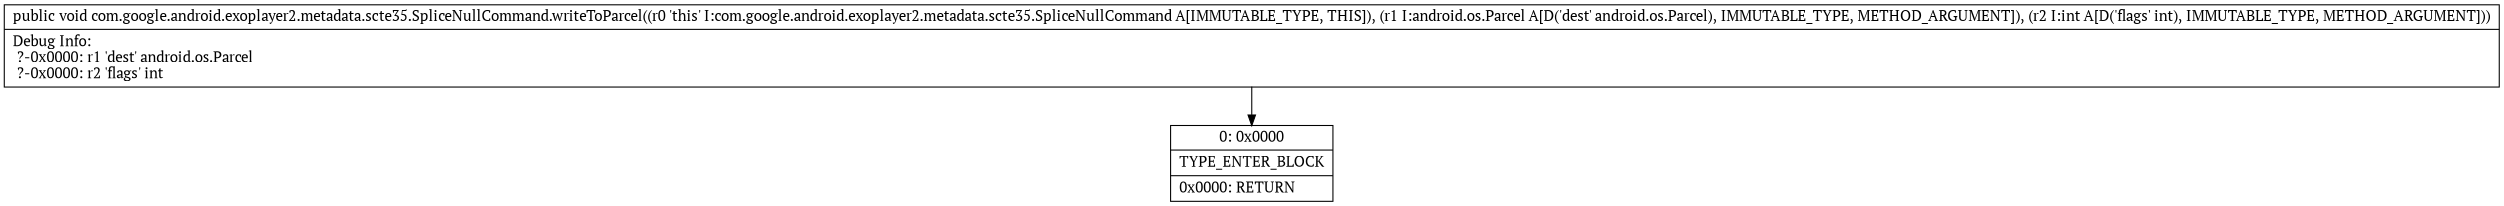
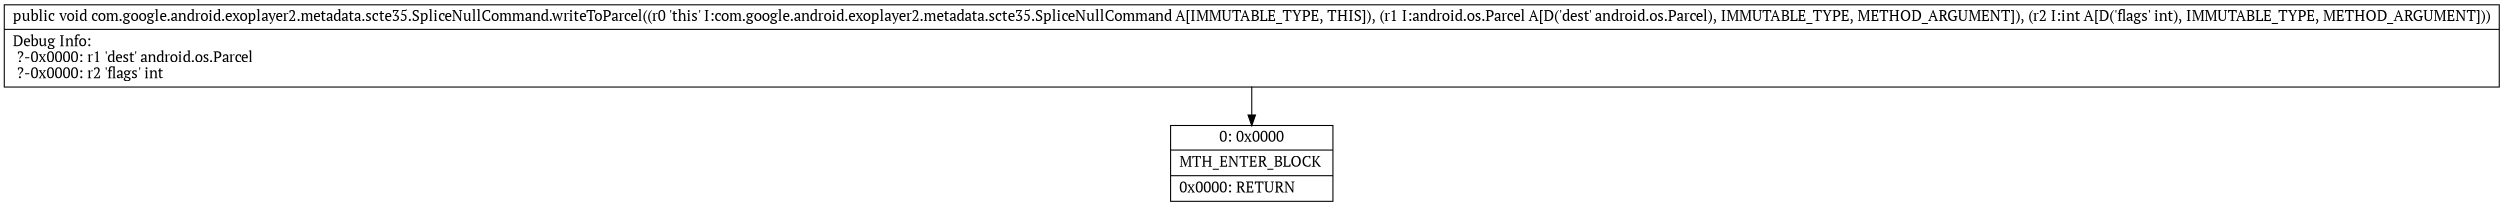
(1252, 162) -> (1250, 162)
